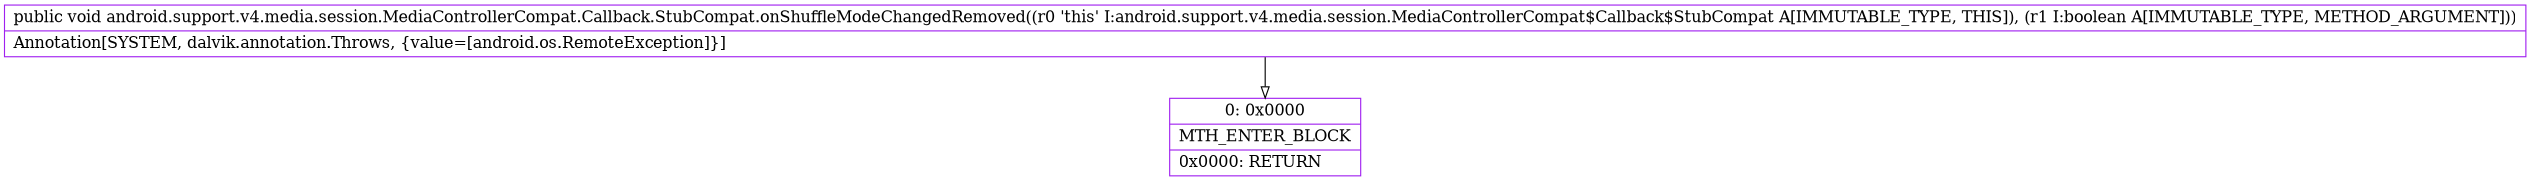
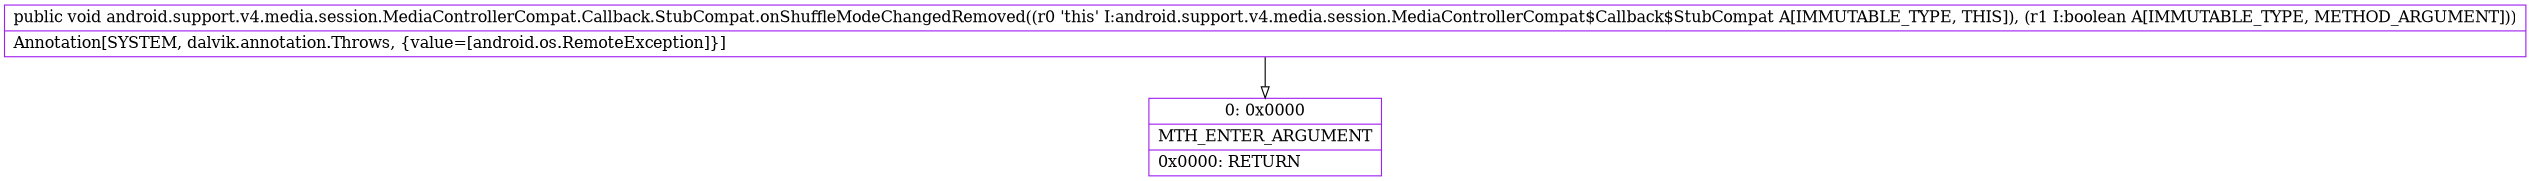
(1265, 137) -> (1265, 137)
